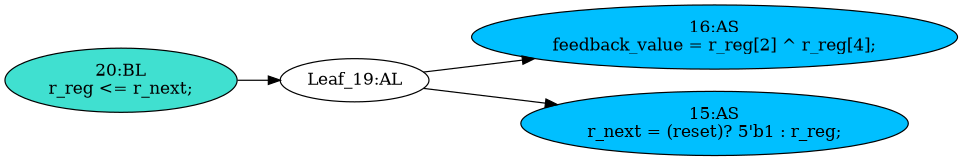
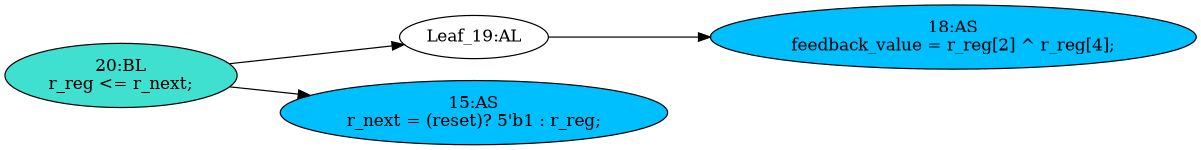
(715, 37) -> (953, 37)
(484, 96) -> (264, 90)
